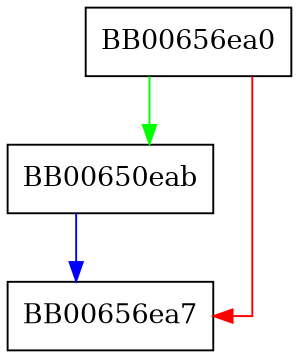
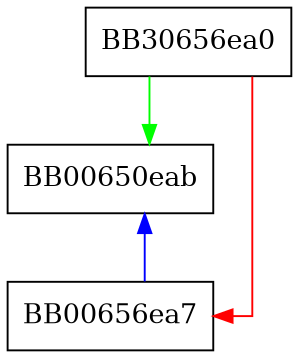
(189, 42) -> (189, 42)
(76, 238) -> (145, 257)
